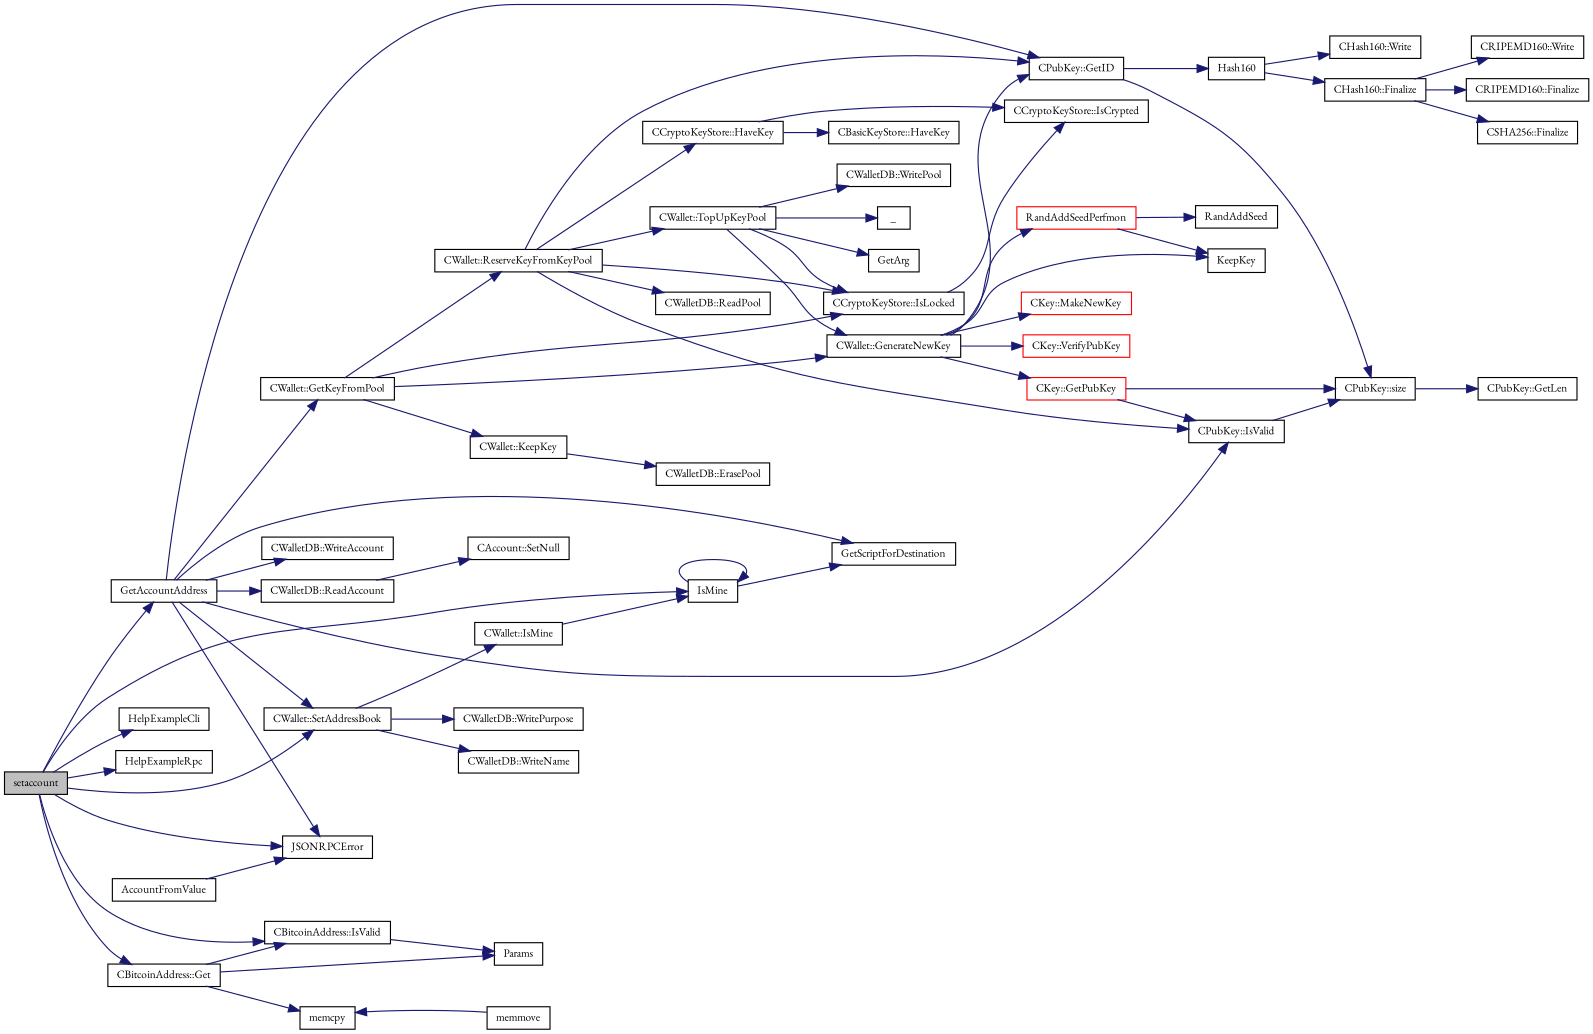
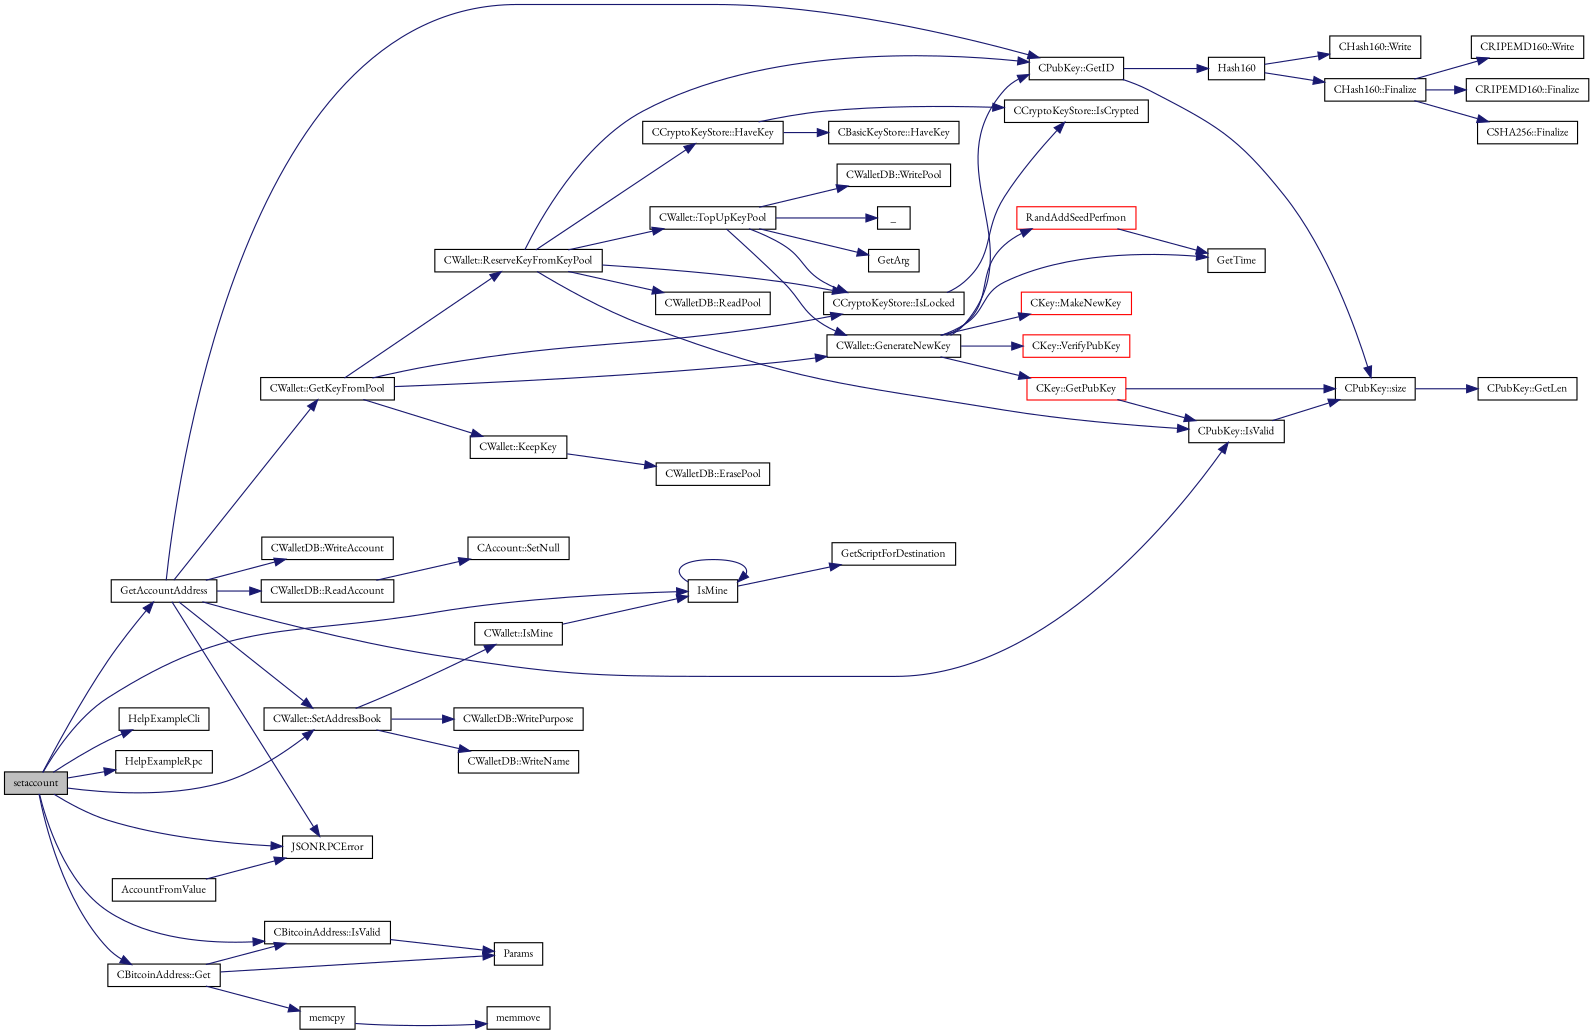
(1237, 217) -> none
(1237, 261) -> (1237, 261)
(501, 497) -> none
(427, 1010) -> (415, 1026)
